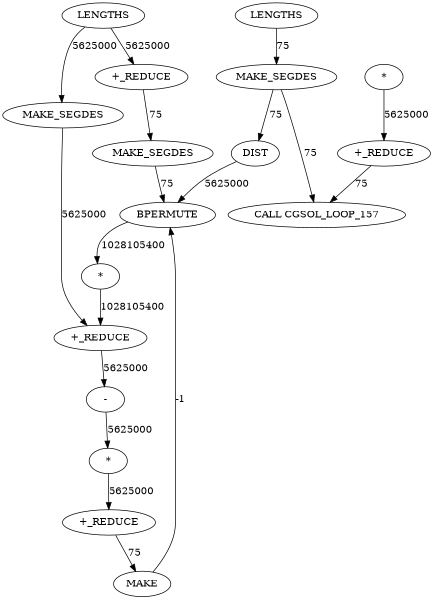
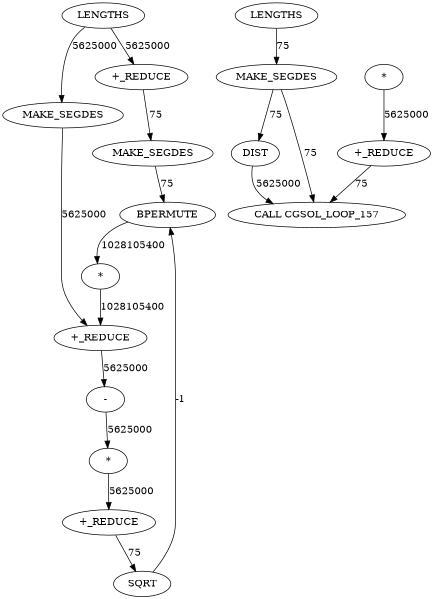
(208, 177) -> (254, 186)
(142, 584) -> (142, 584)
